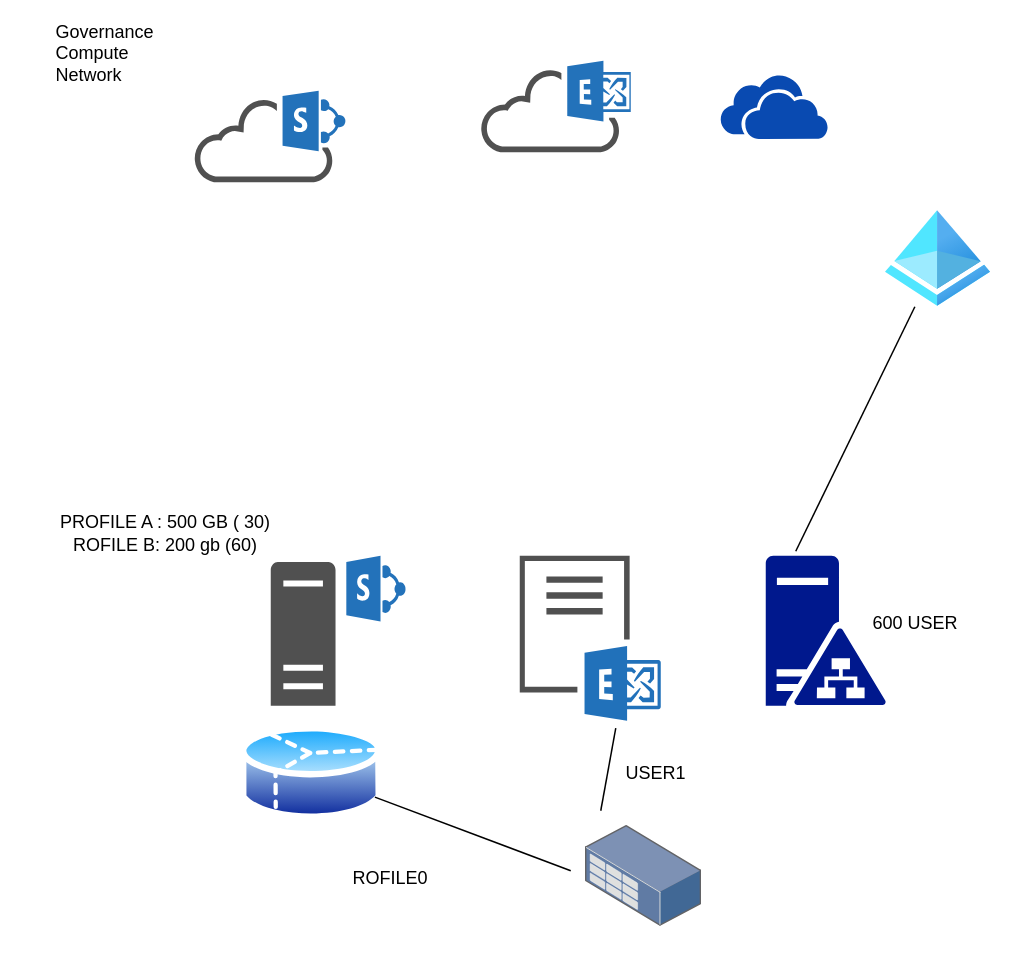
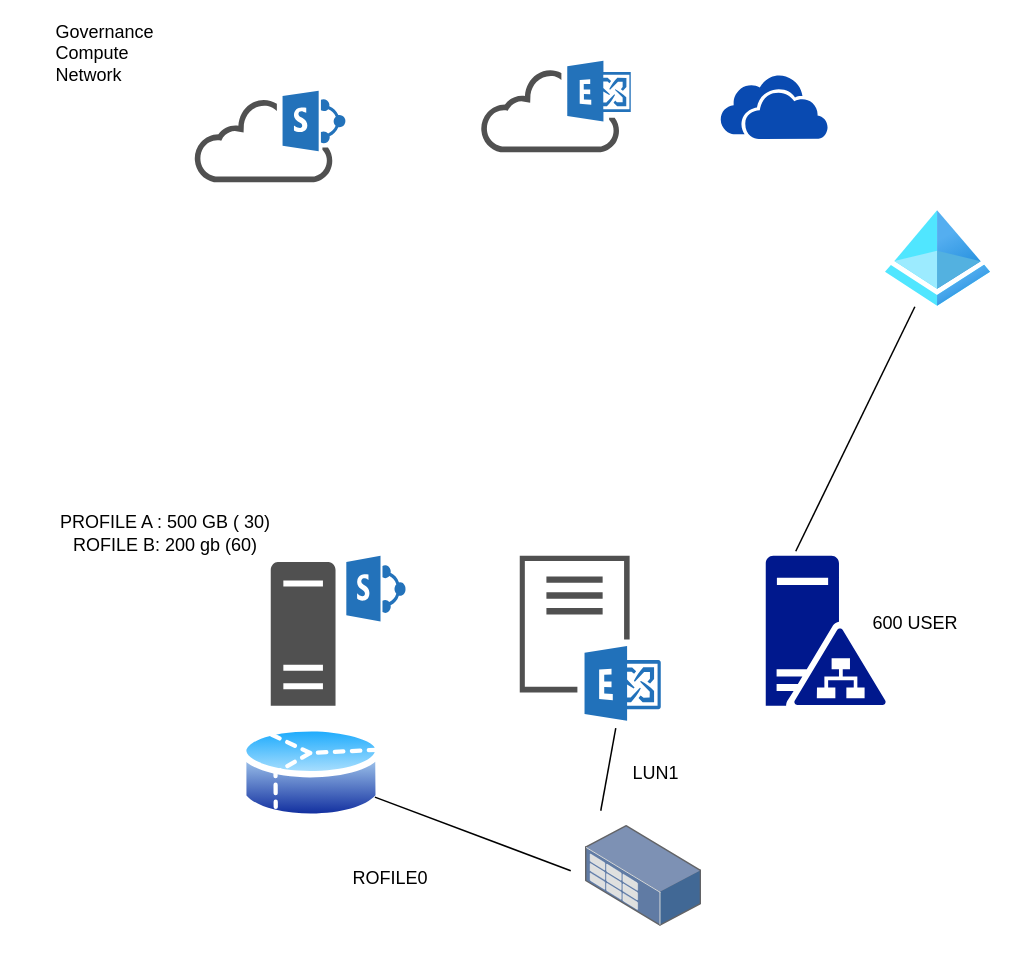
(656, 773) -> (656, 773)
